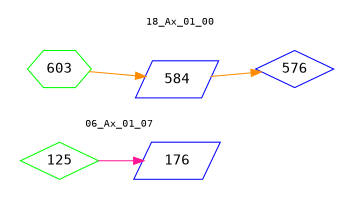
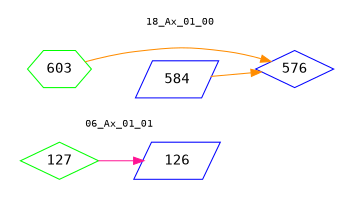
(112, 74) -> (173, 48)
(120, 124) -> (120, 124)
(59, 161) -> (59, 161)
(177, 161) -> (177, 161)
